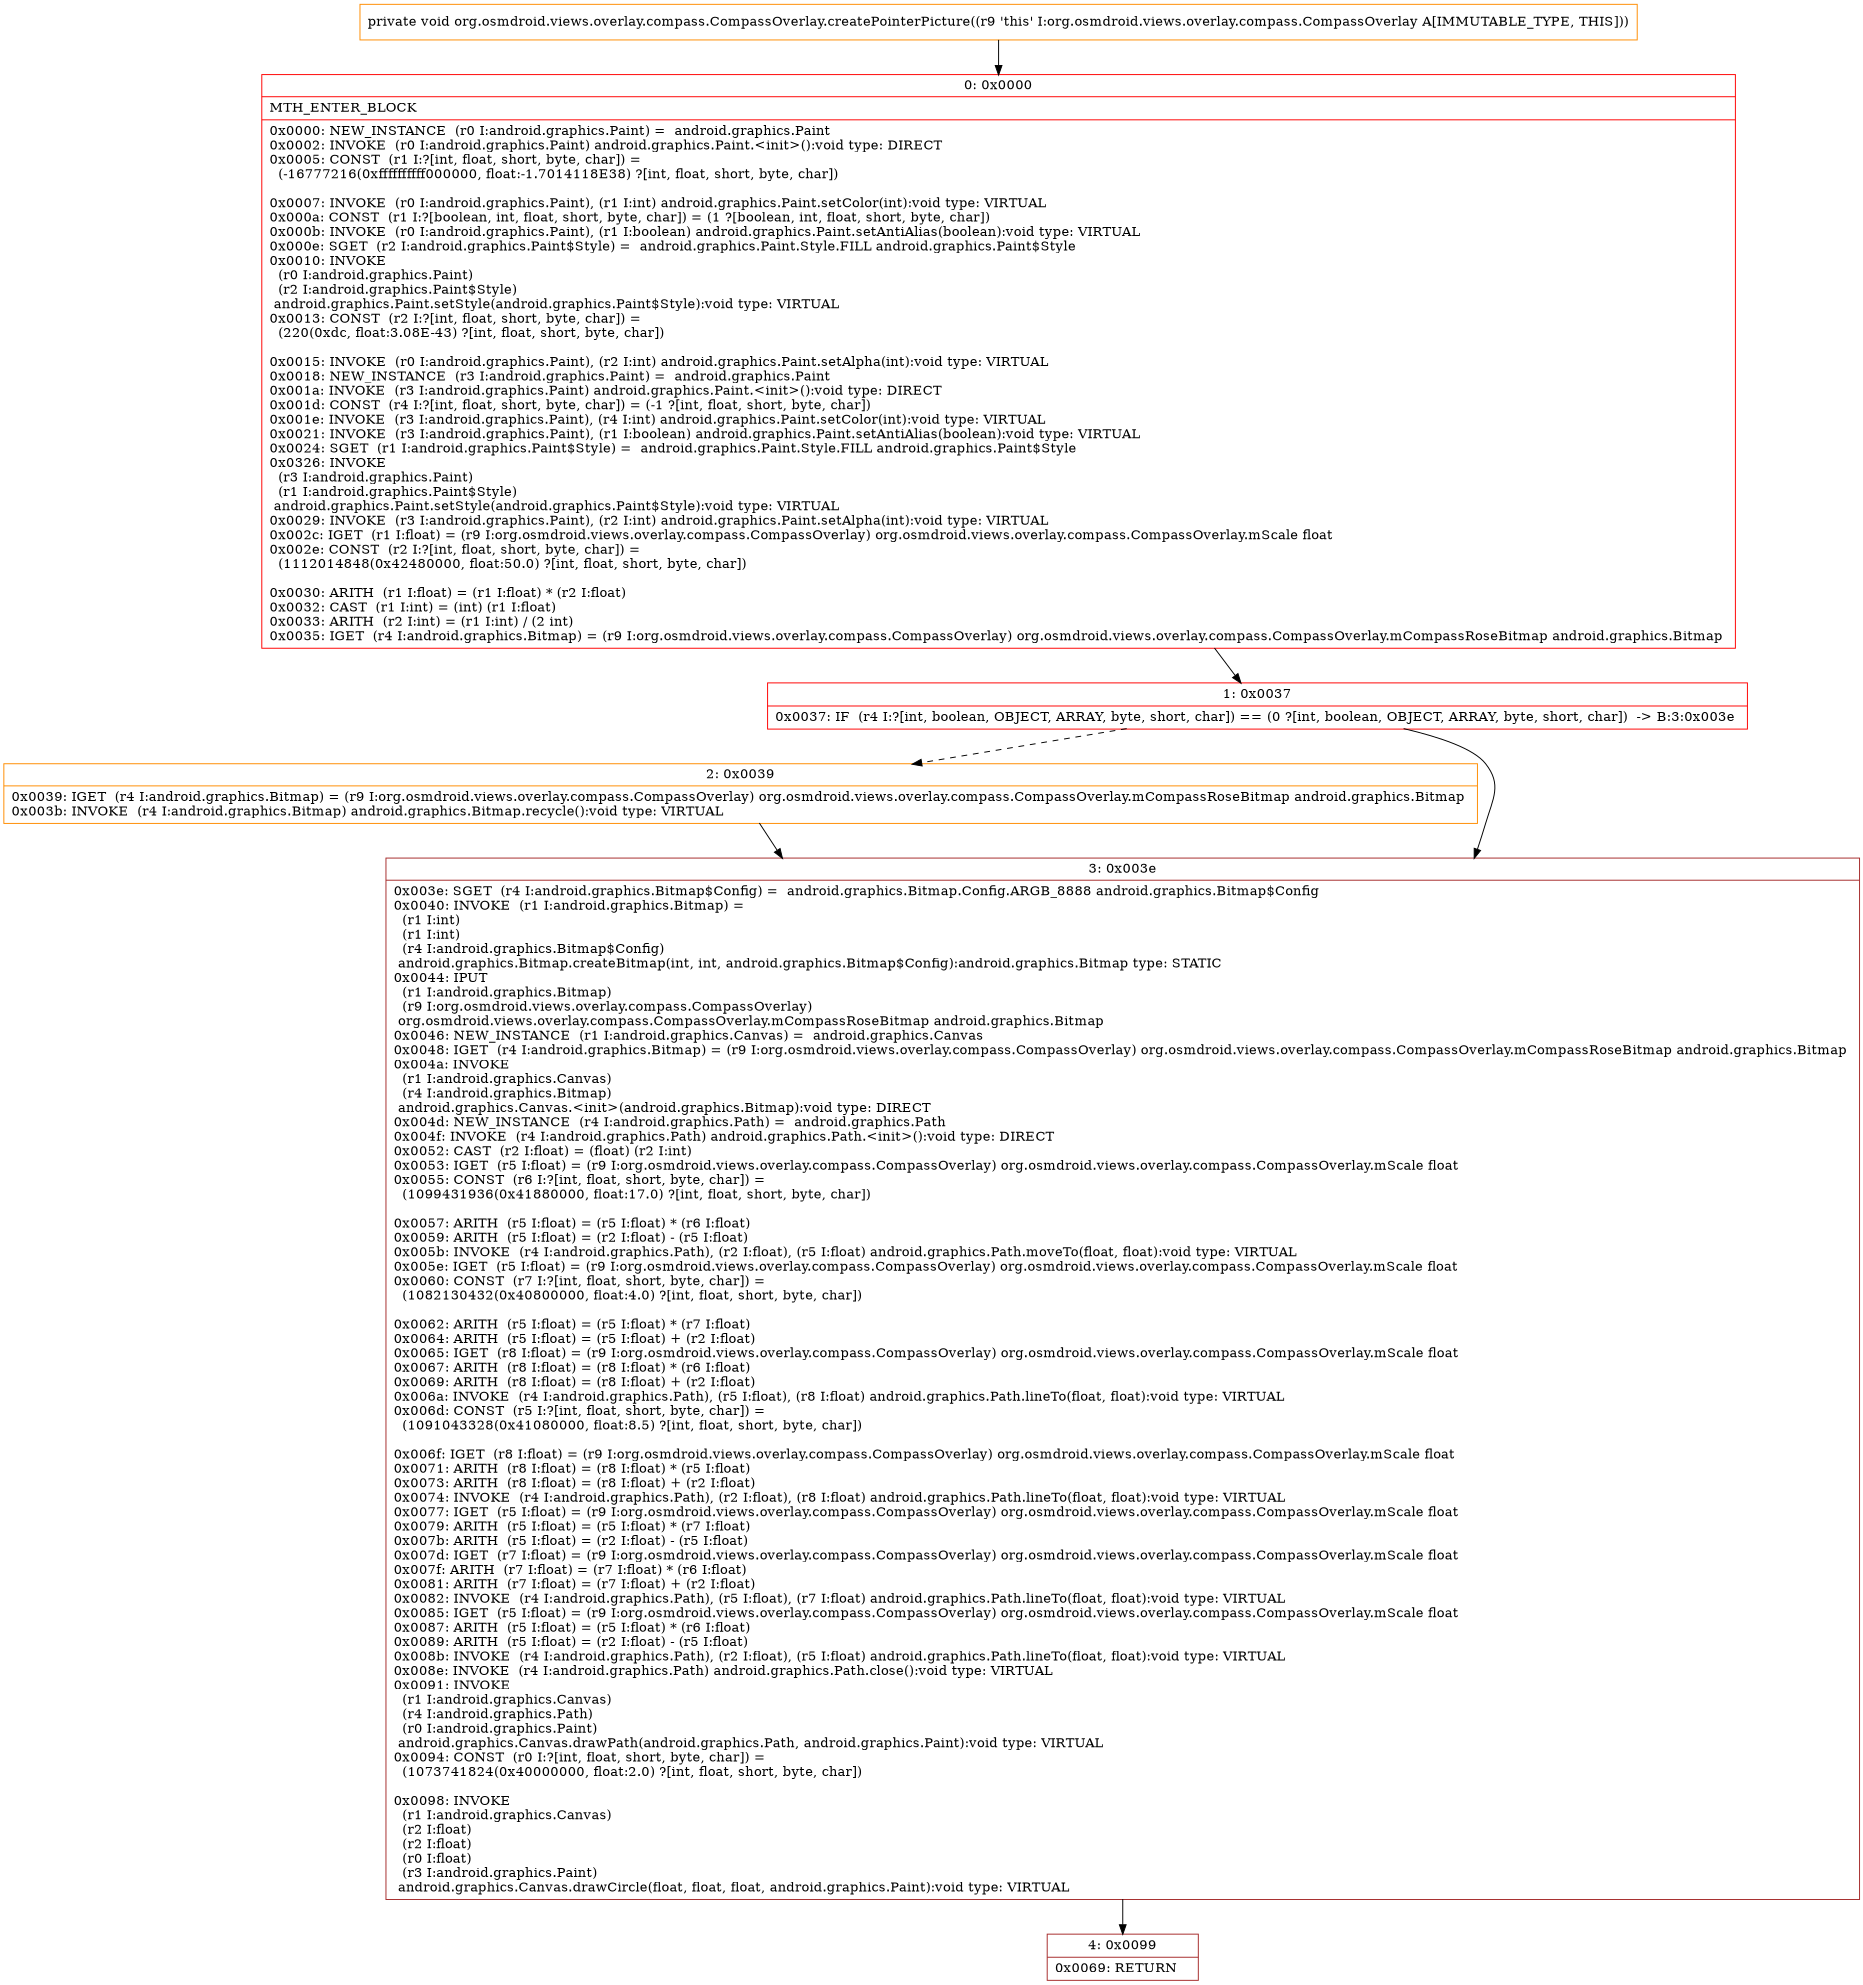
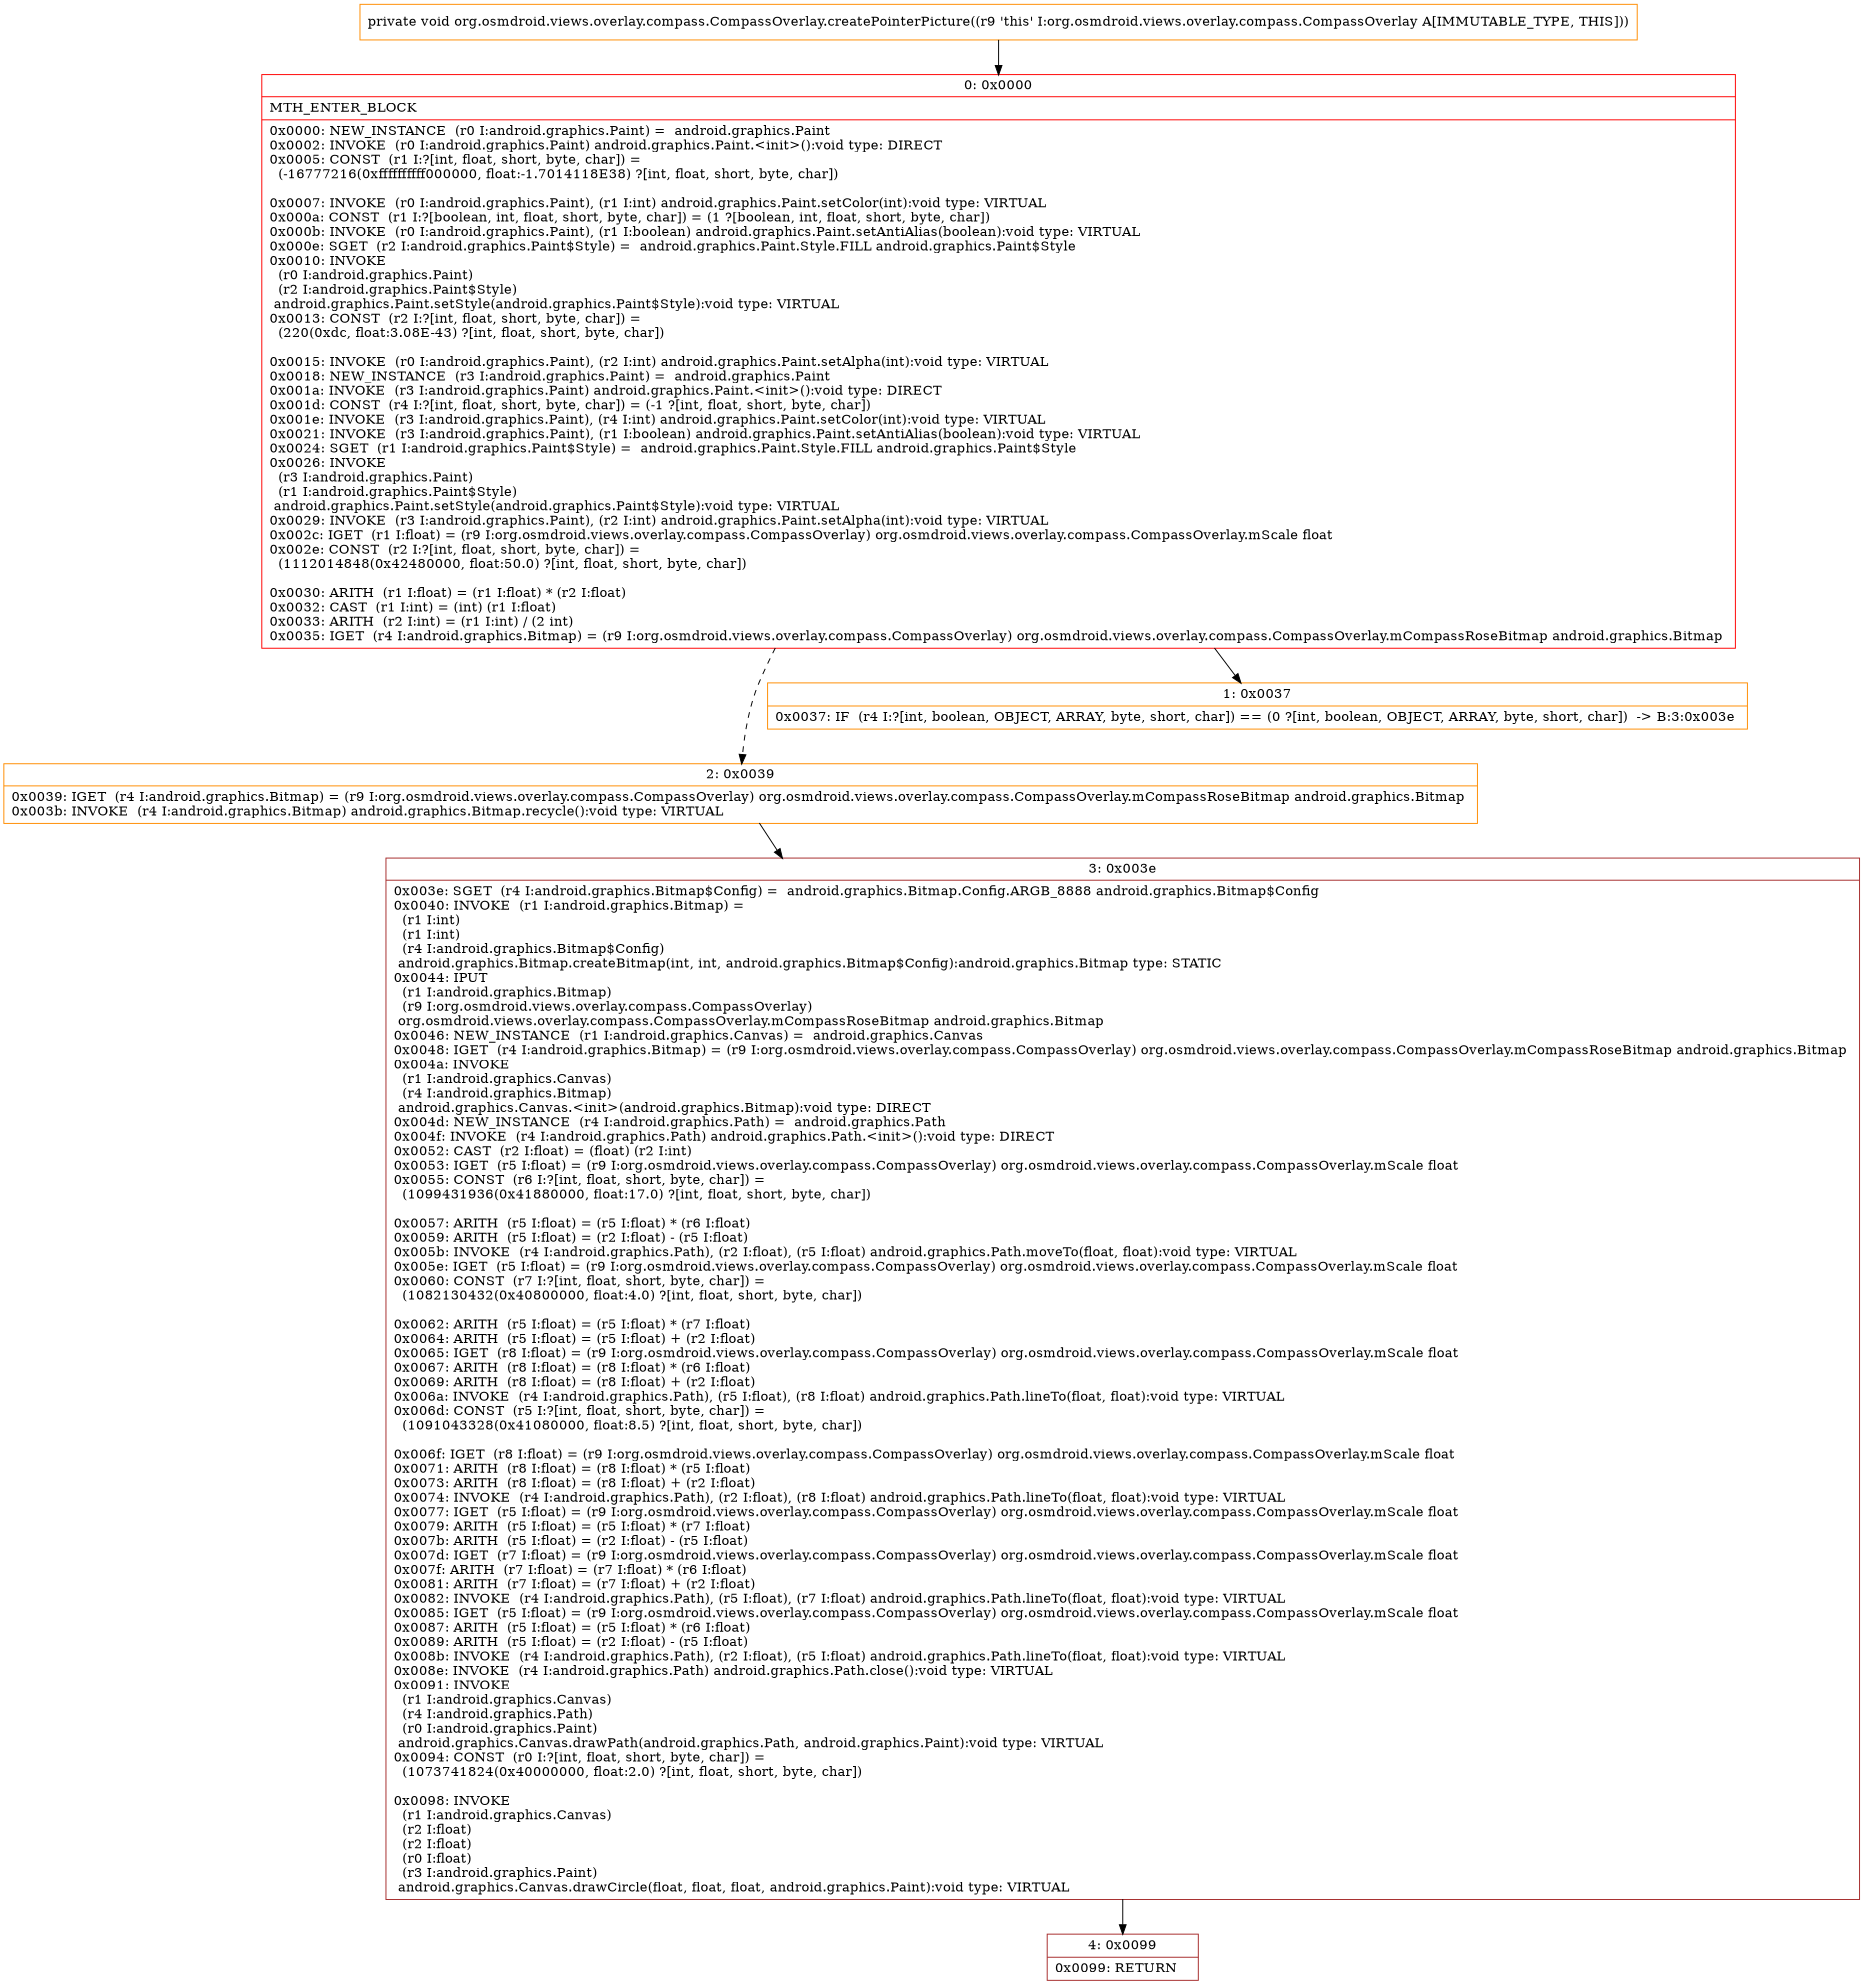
(333, 463) -> (333, 463)
(1258, 706) -> (1258, 706)
(1024, 746) -> (753, 699)
(1486, 764) -> none
(1123, 1968) -> (1123, 1968)
